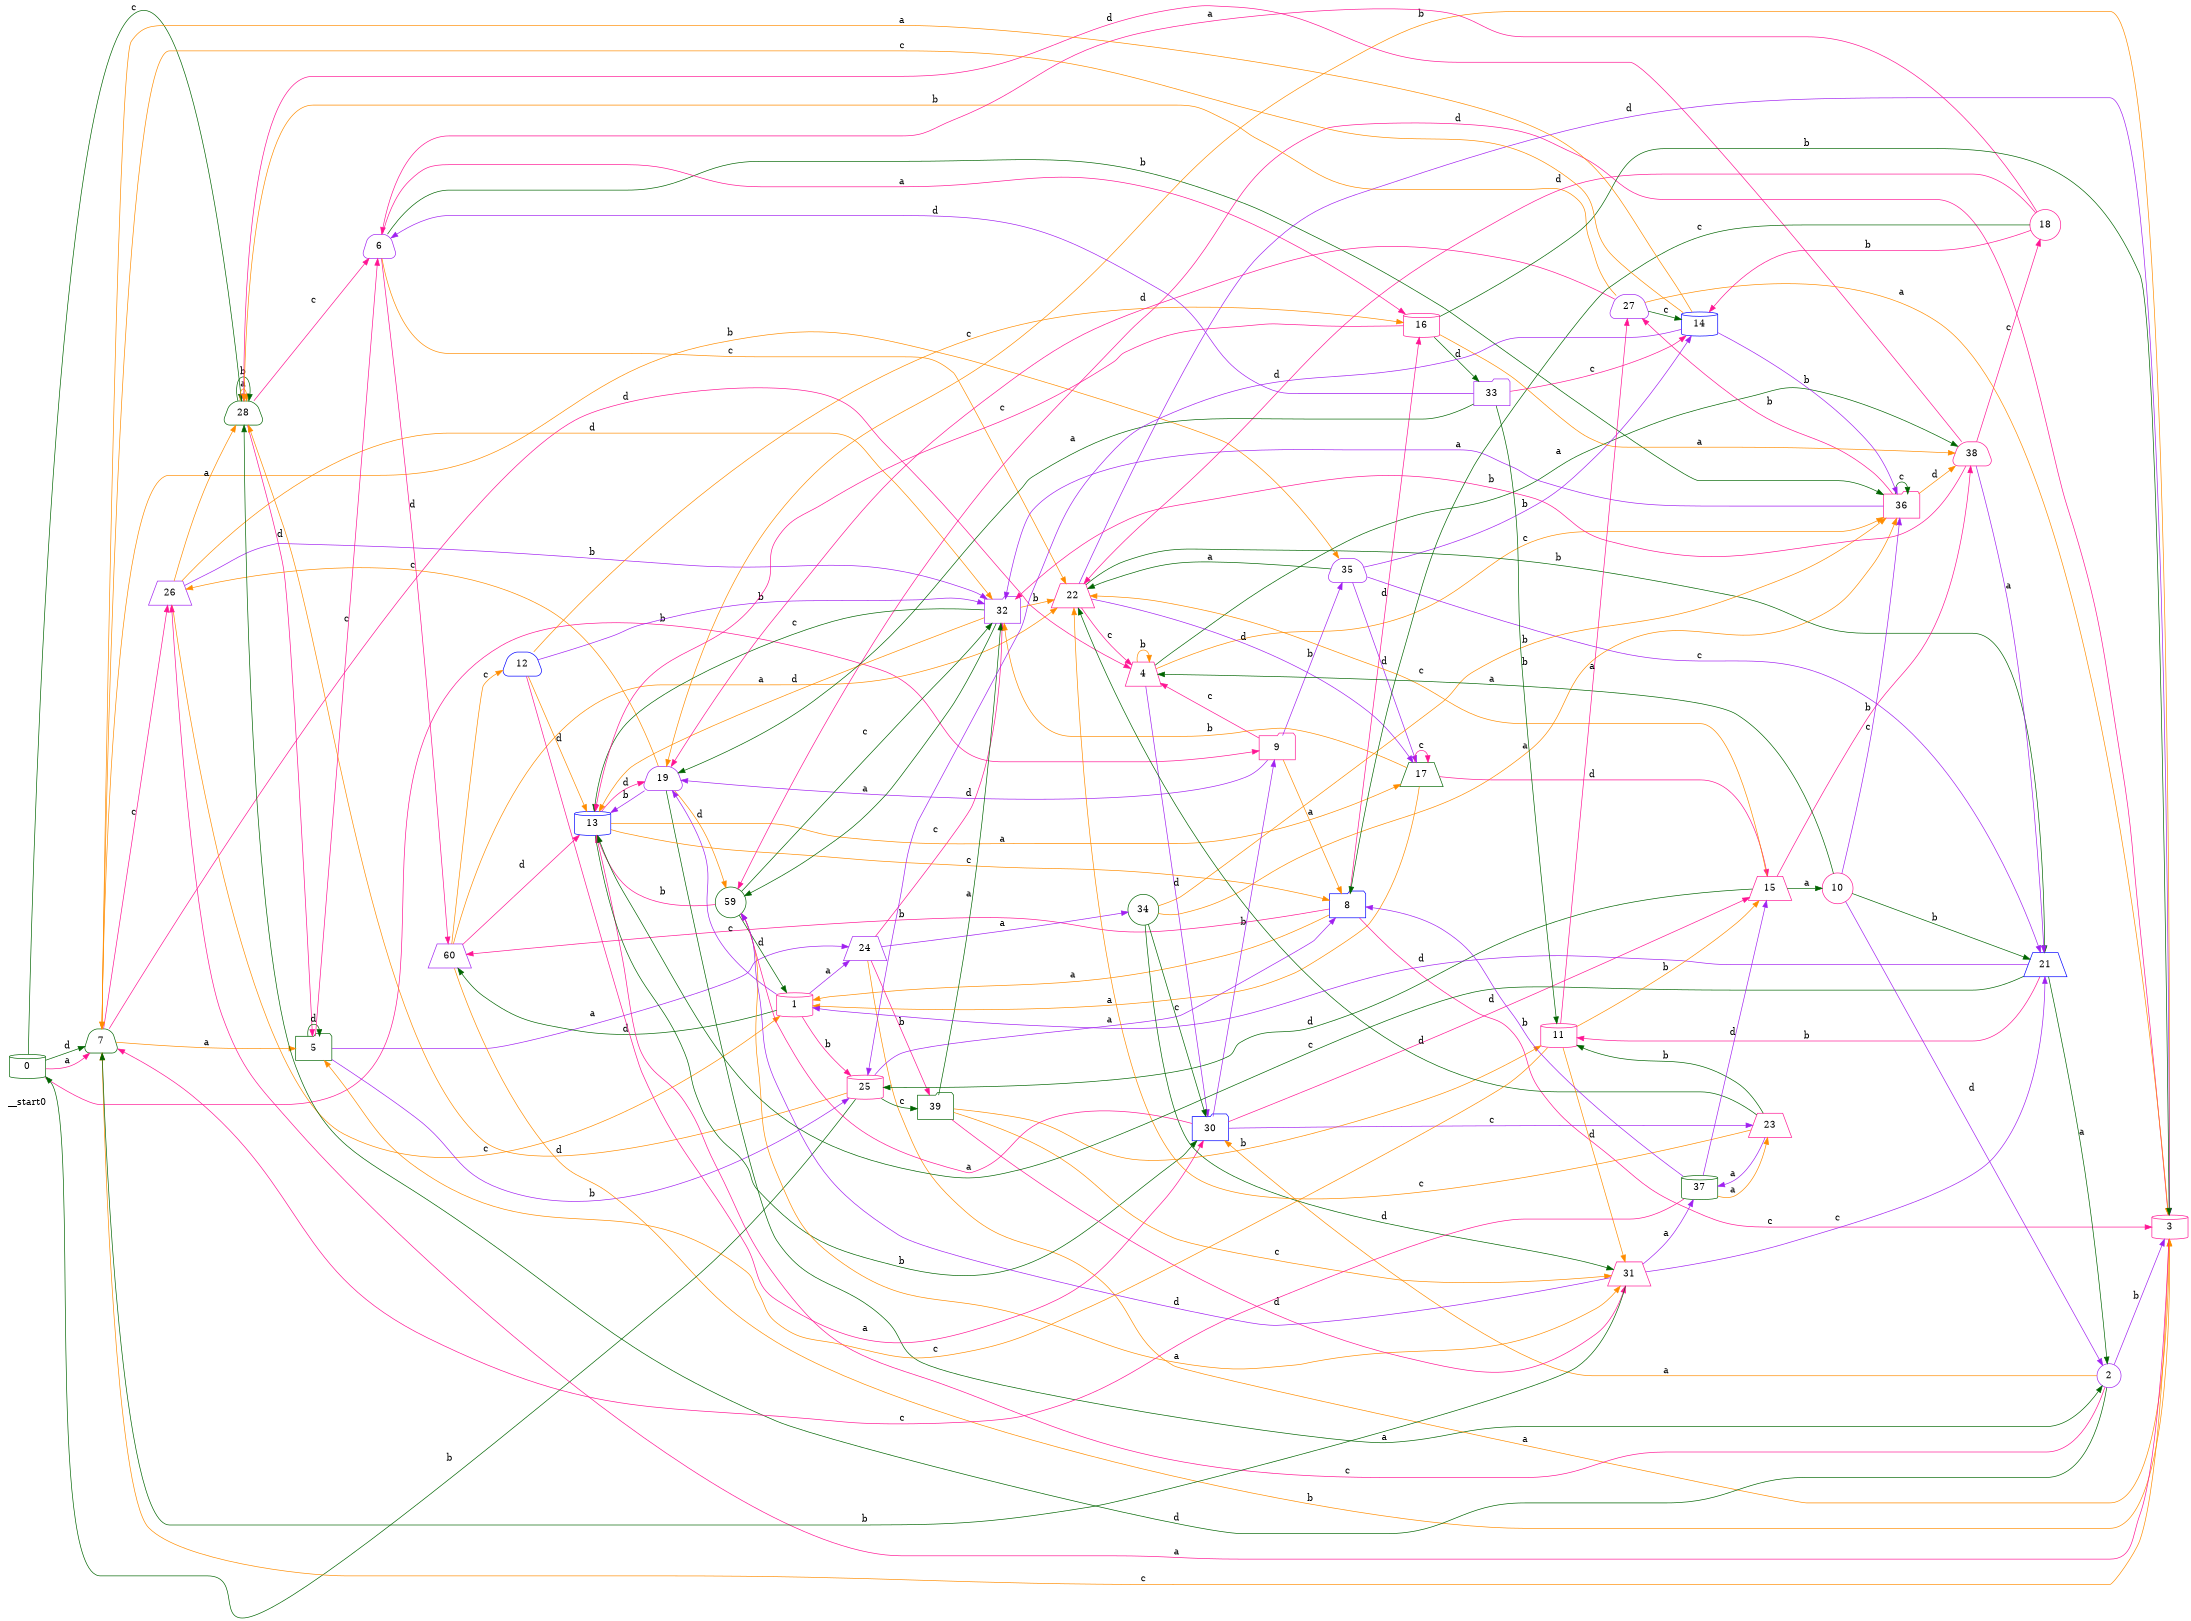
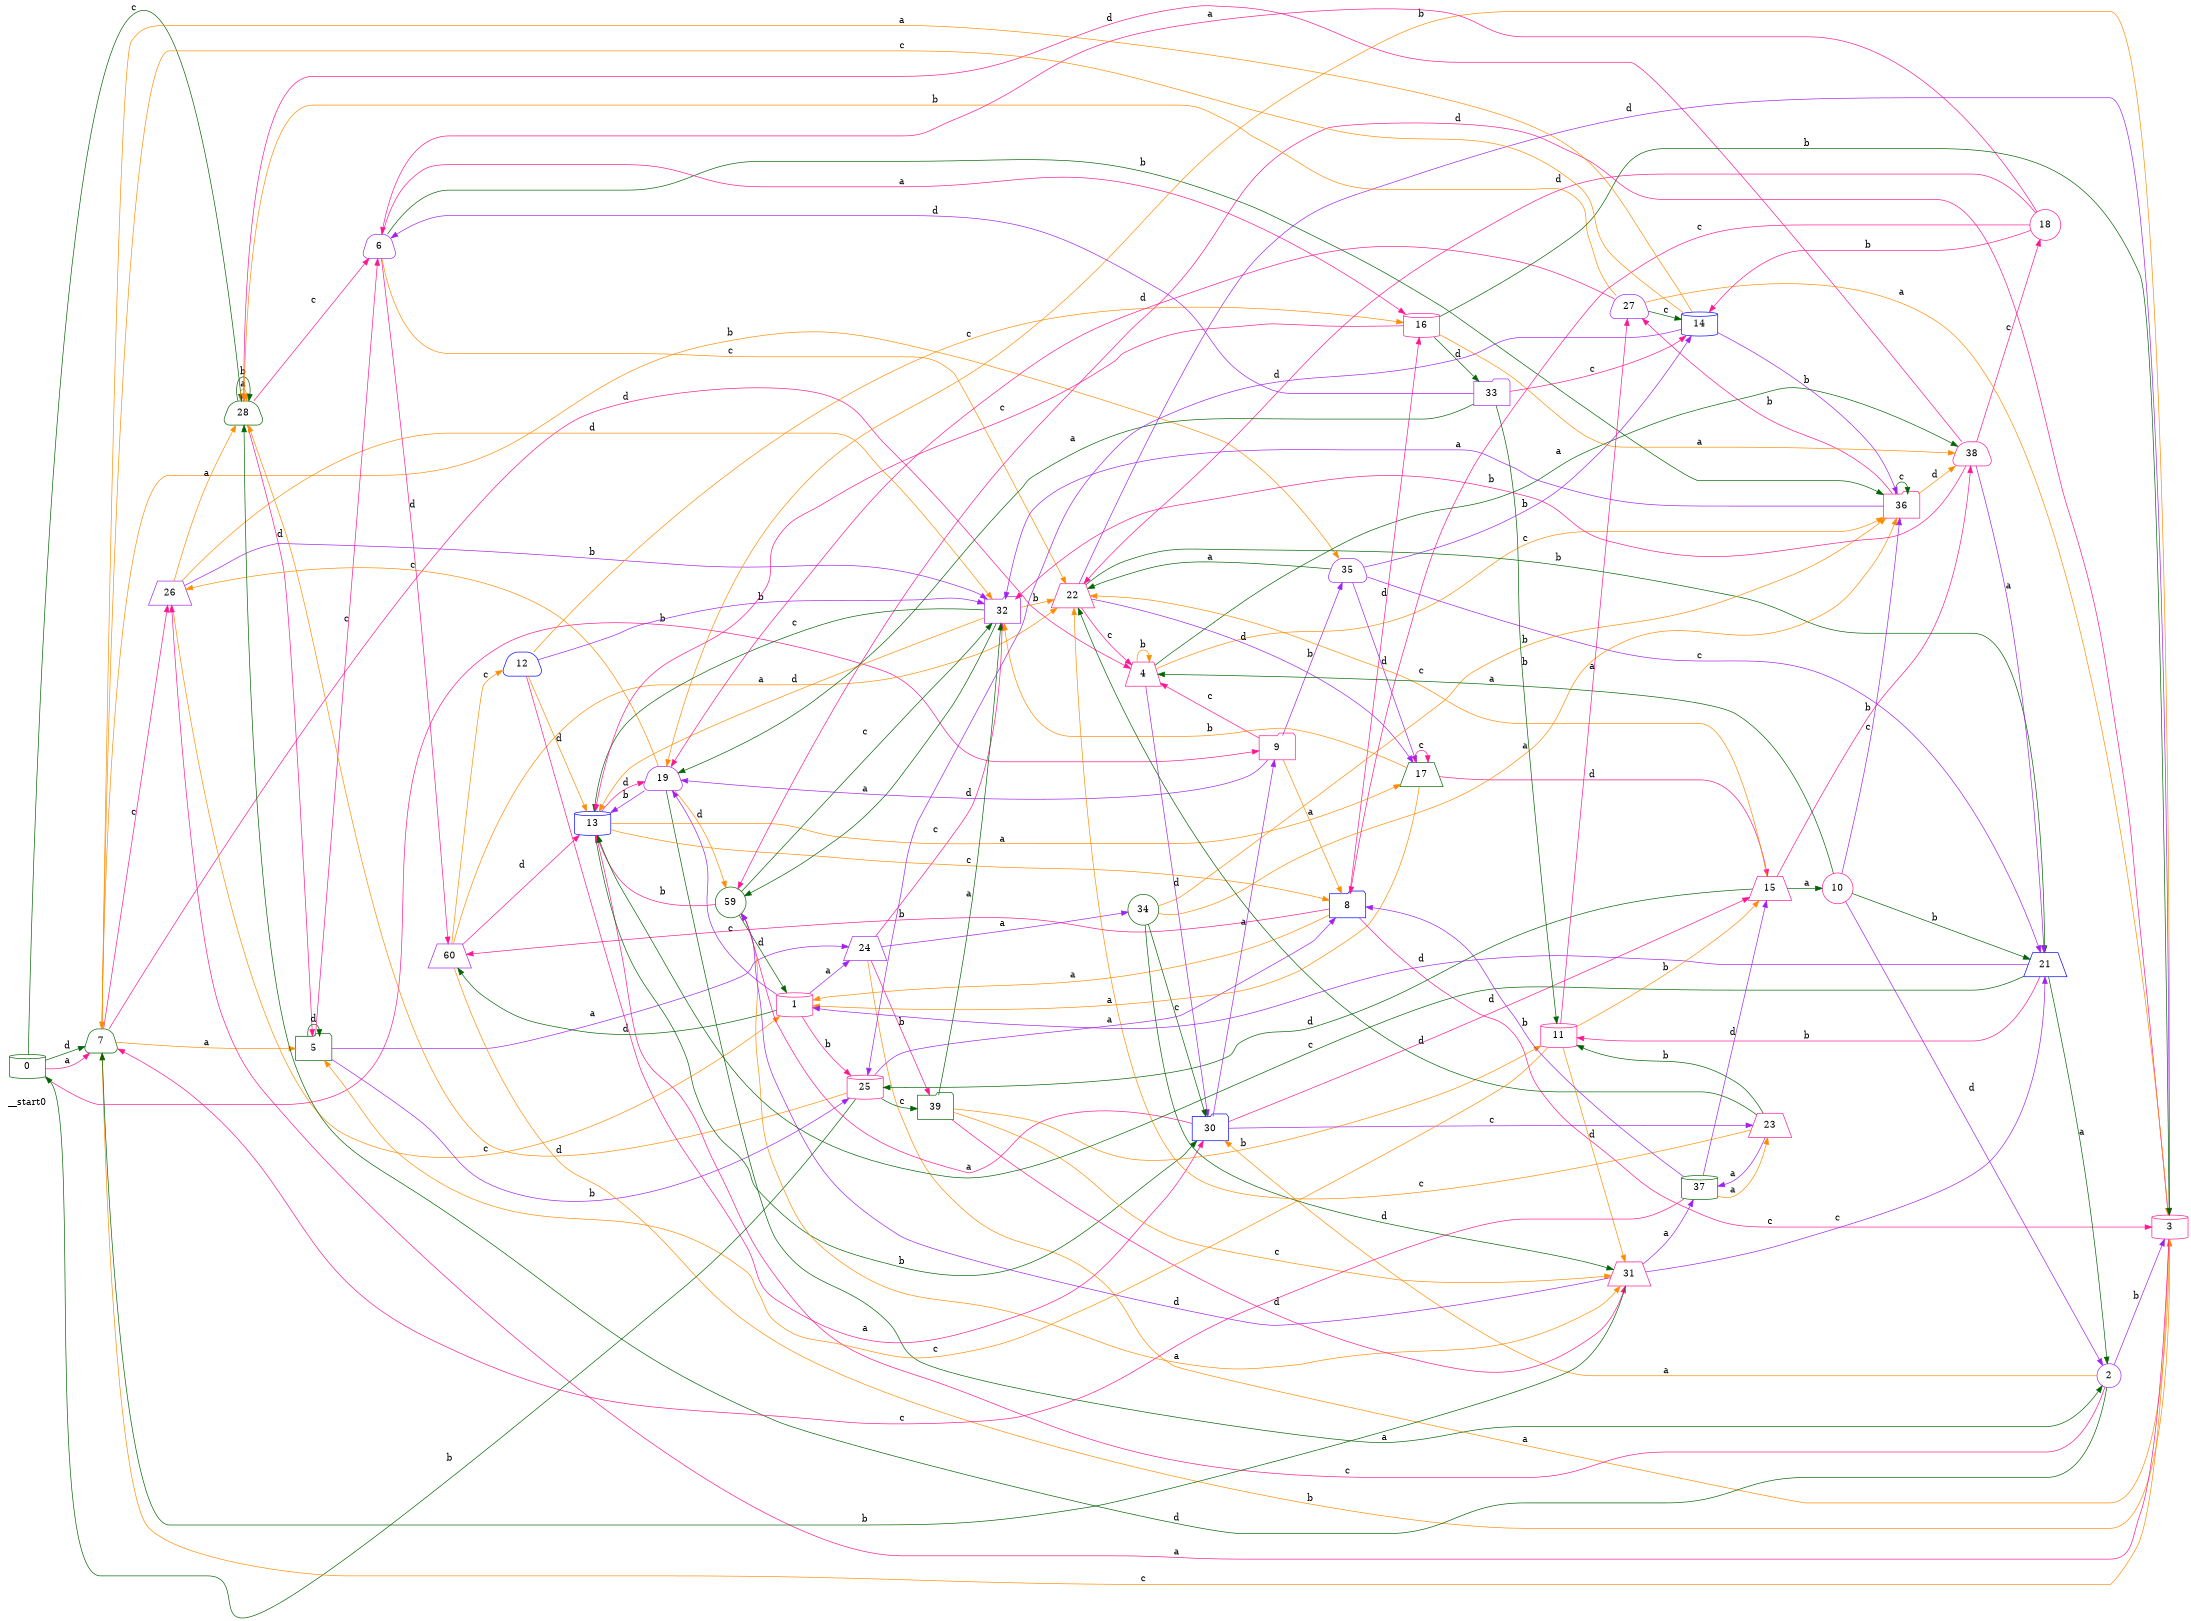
(1553, 354) -> (1553, 354)
(1244, 922) -> (1244, 922)
